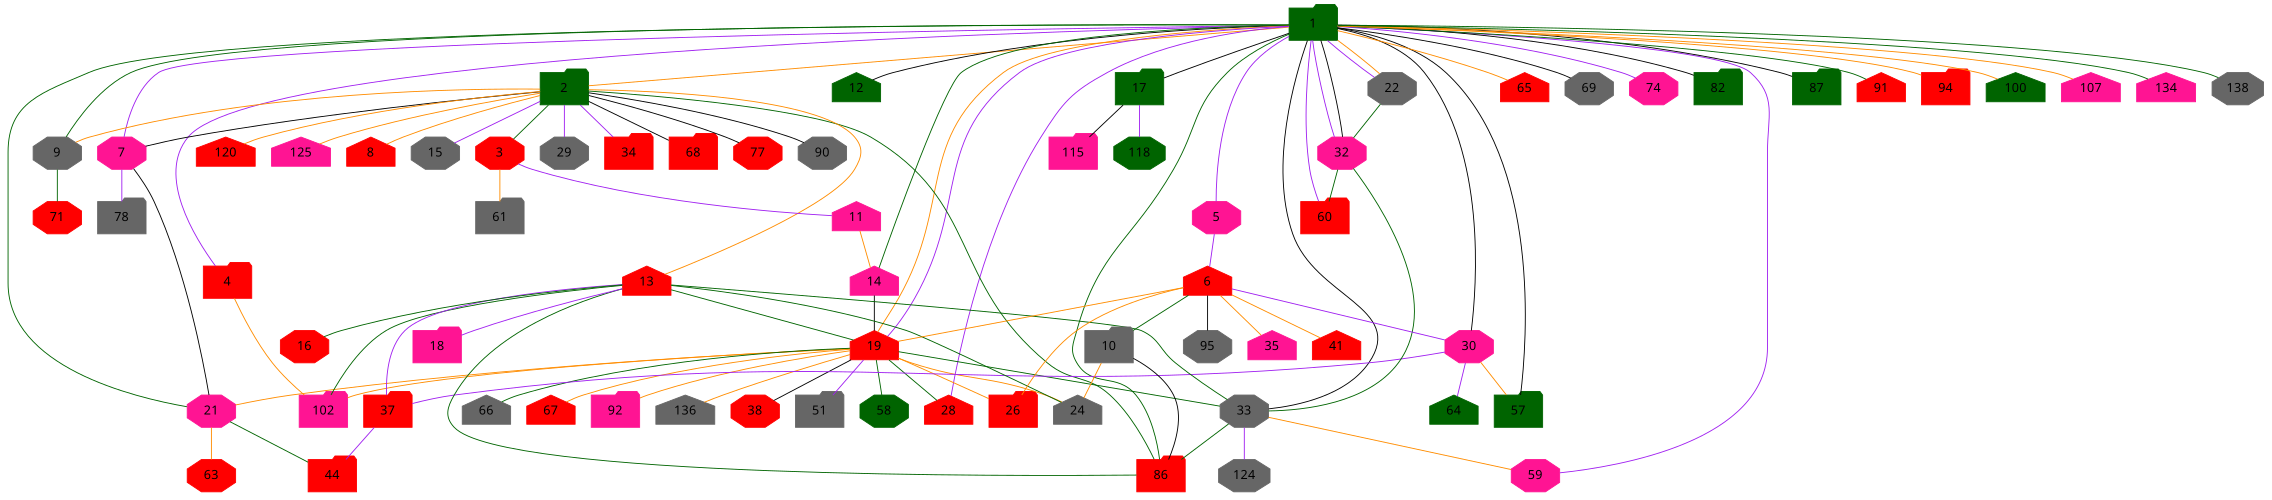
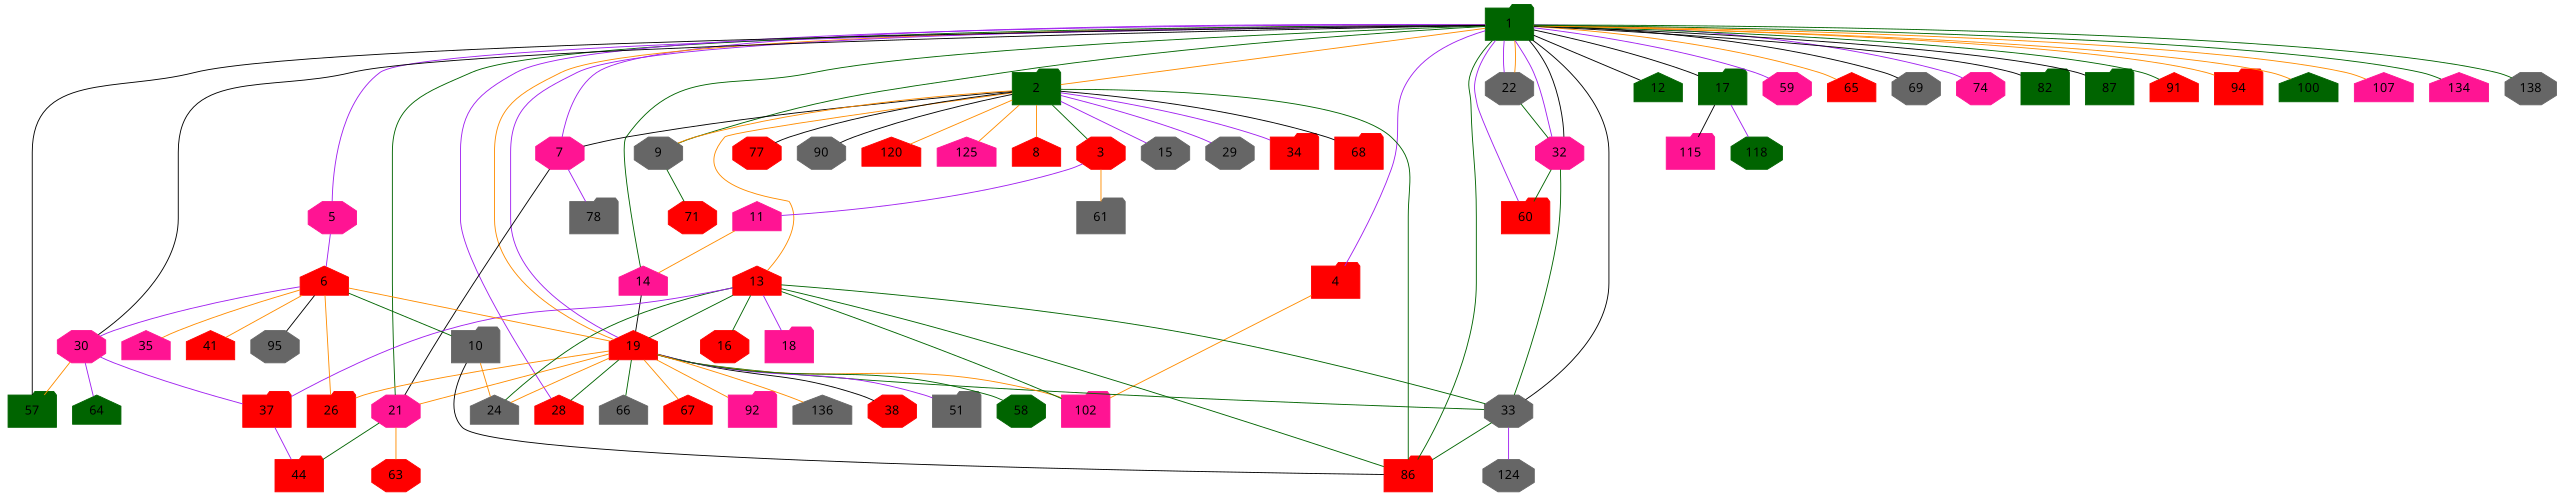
(1390, 443) -> none
